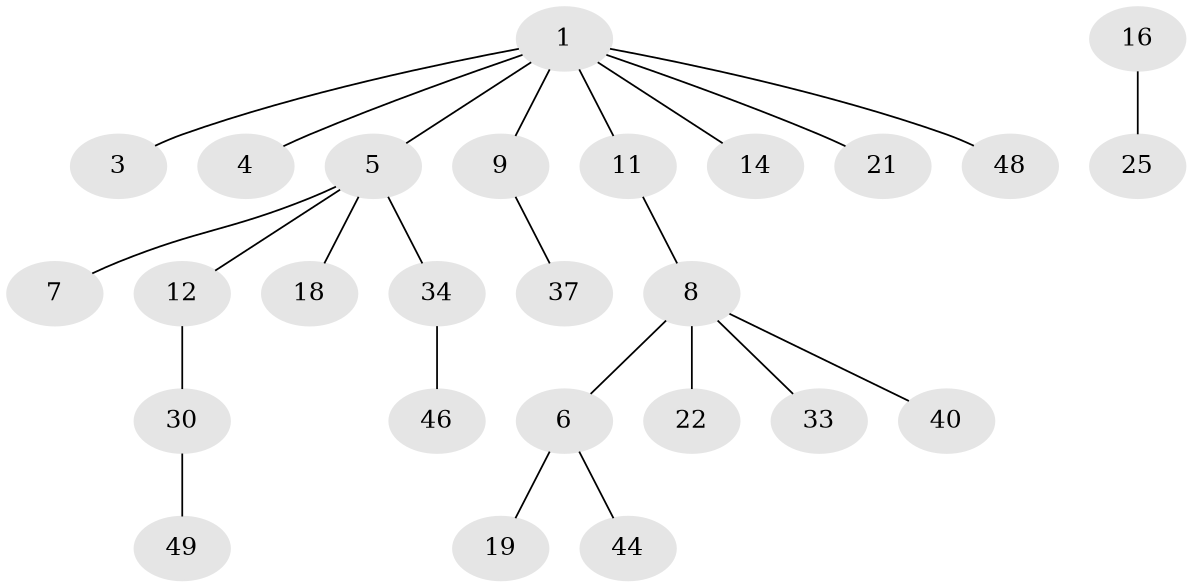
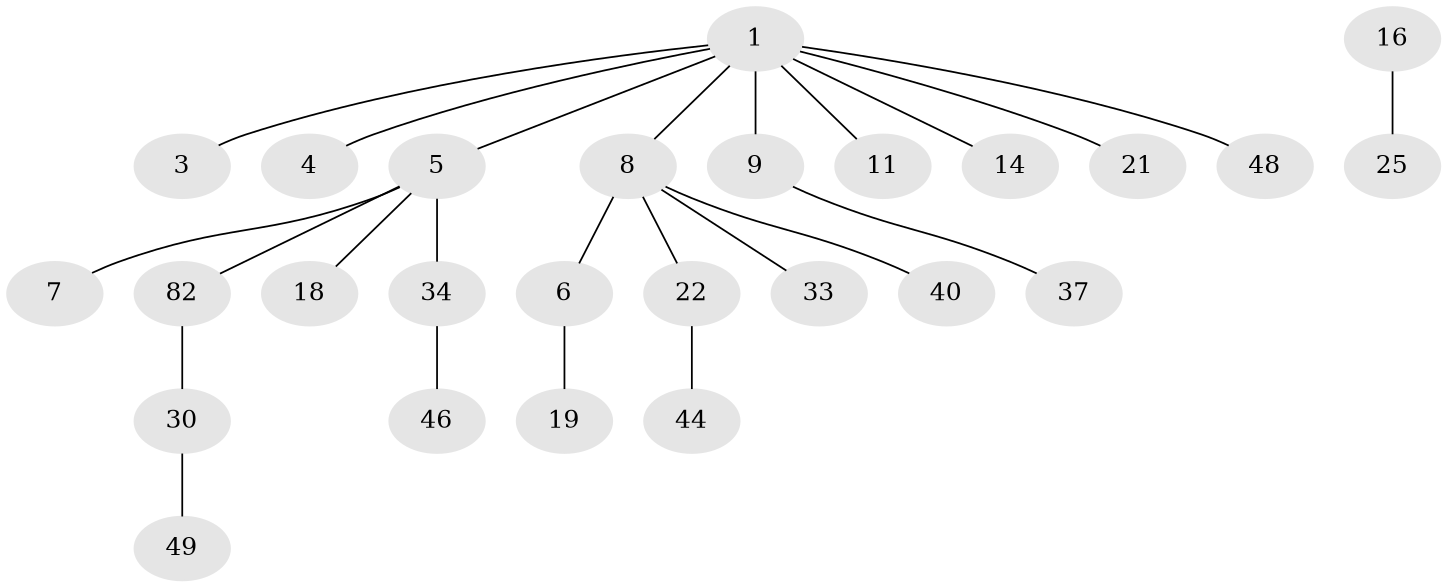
(660, 230) -> (692, 102)
(182, 294) -> (182, 294)
(596, 485) -> (692, 358)
